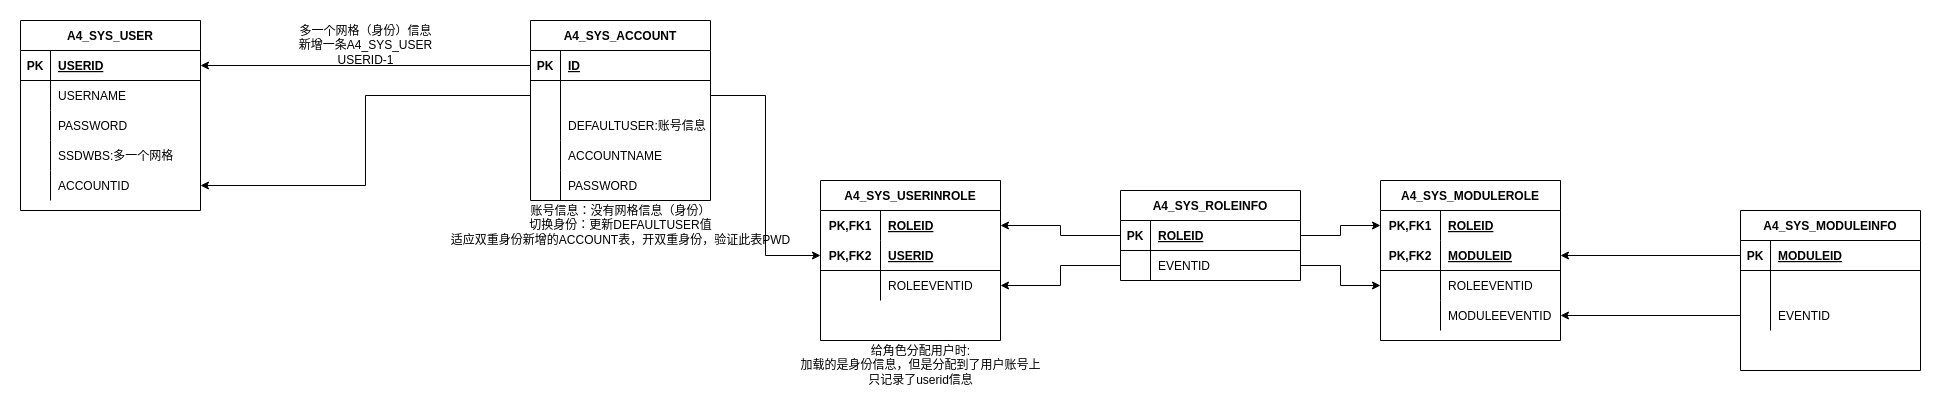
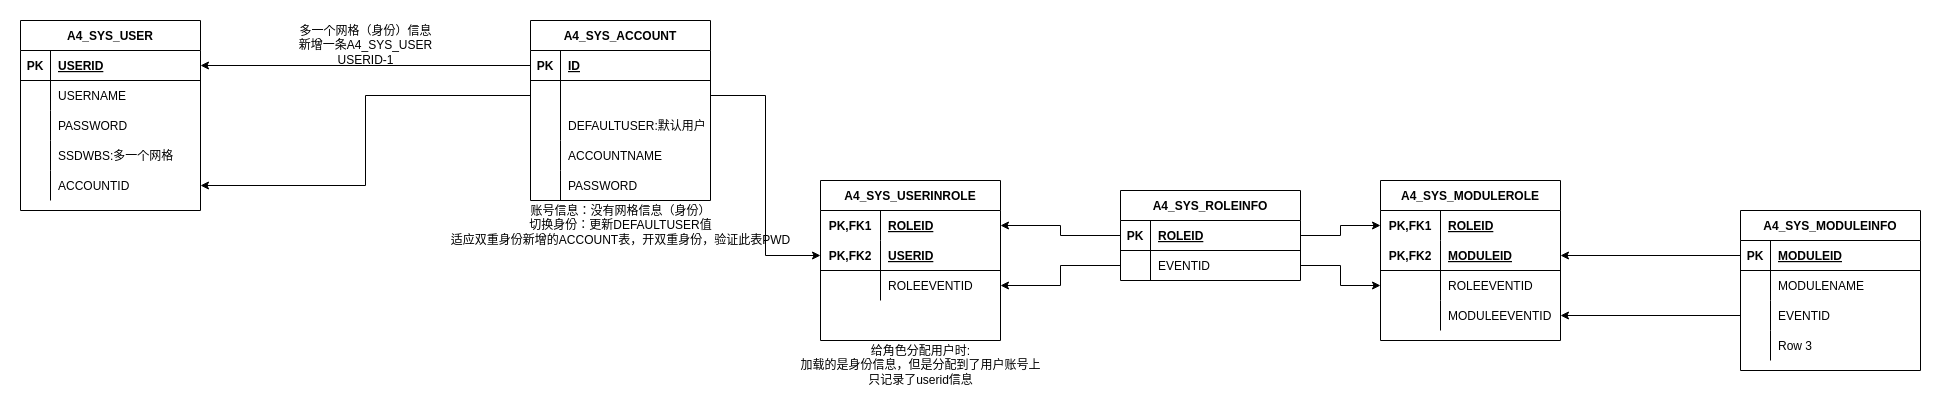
(631, 126) -> (631, 126)
none -> (1846, 286)
none -> (1846, 346)
